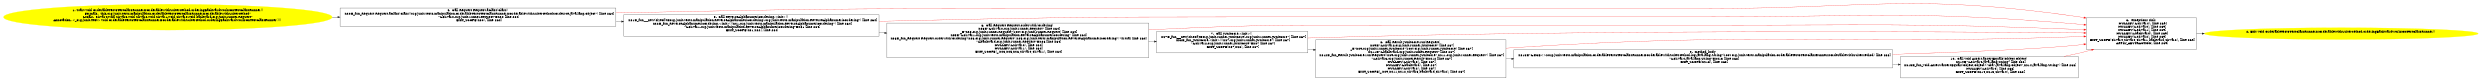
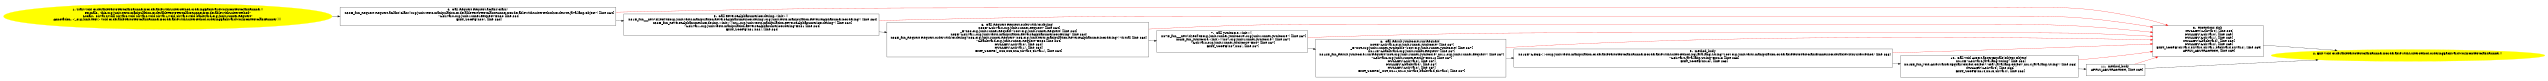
none -> (2116, 70)
